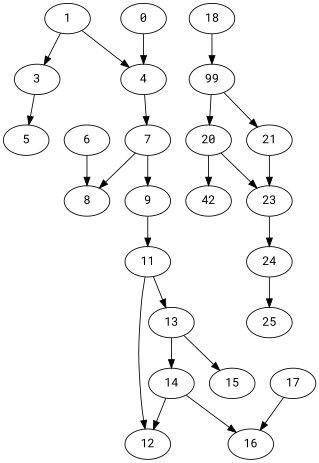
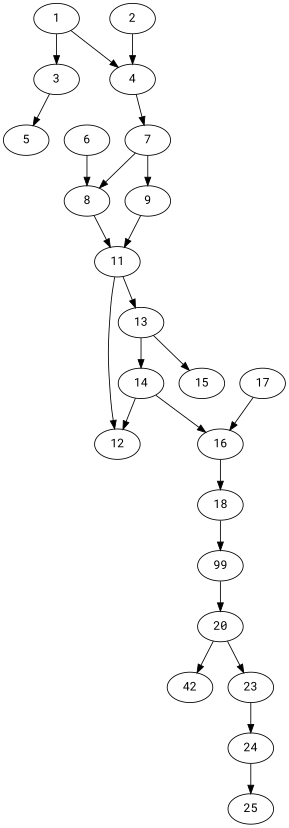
(144, 19) -> (133, 19)
(269, 140) -> none
none -> (100, 228)
none -> (220, 470)
